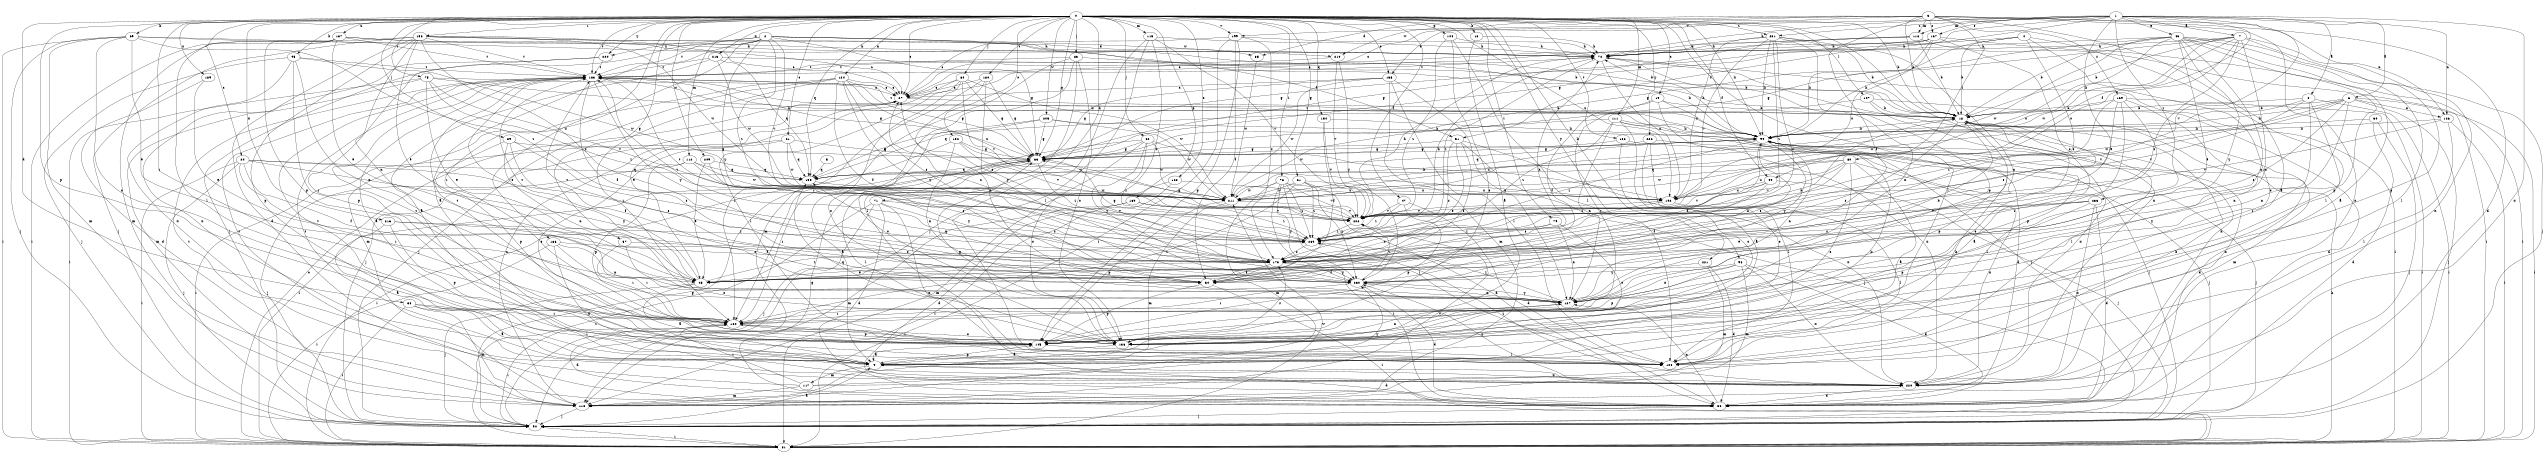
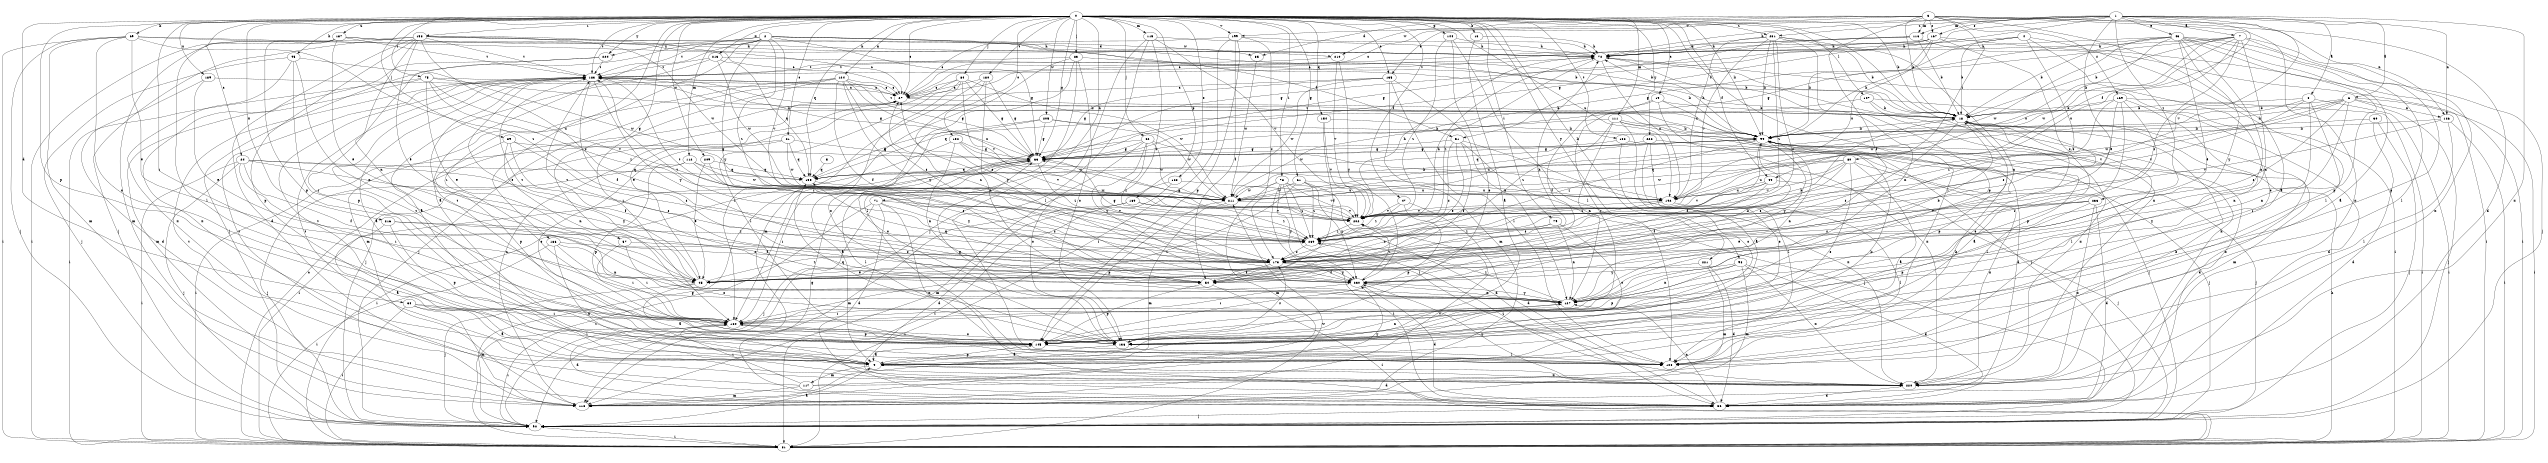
(448, 71) -> none
none -> (554, 84)
(560, 416) -> none
